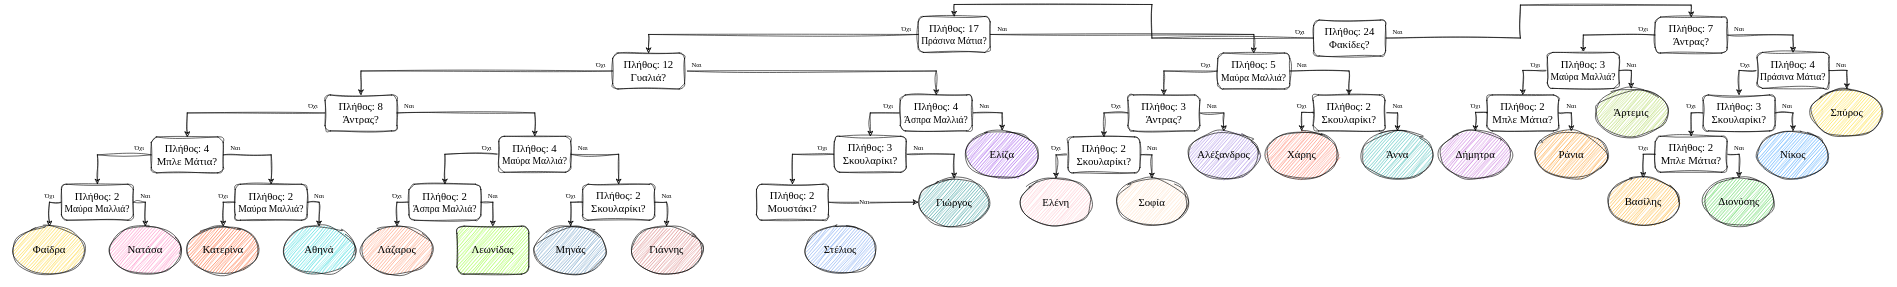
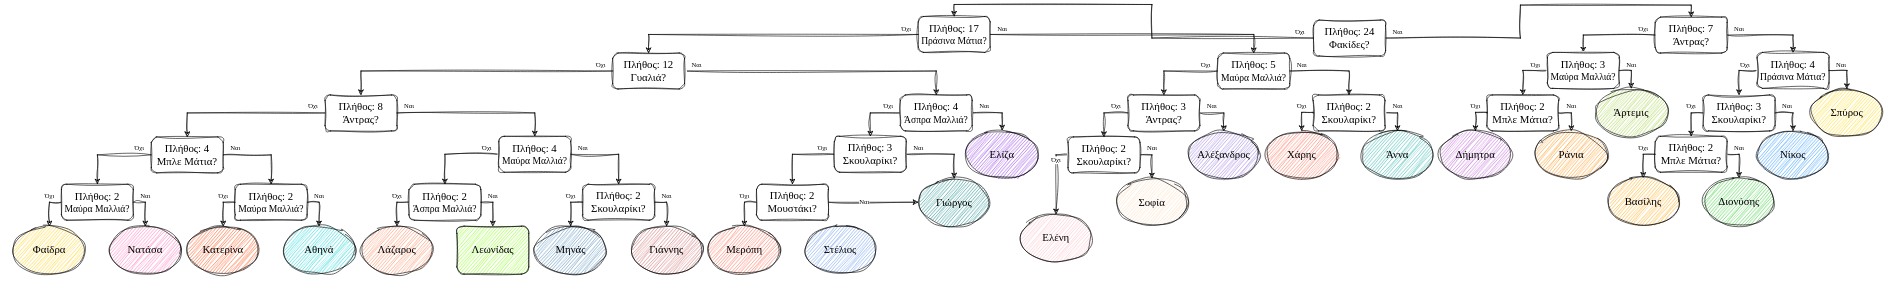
(1056, 203) -> (1056, 239)
none -> (744, 208)
none -> (744, 251)
